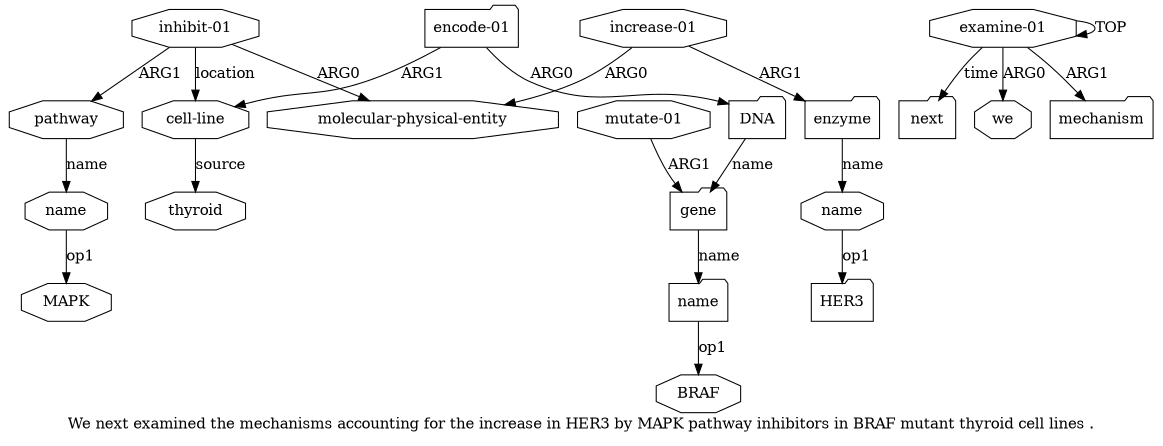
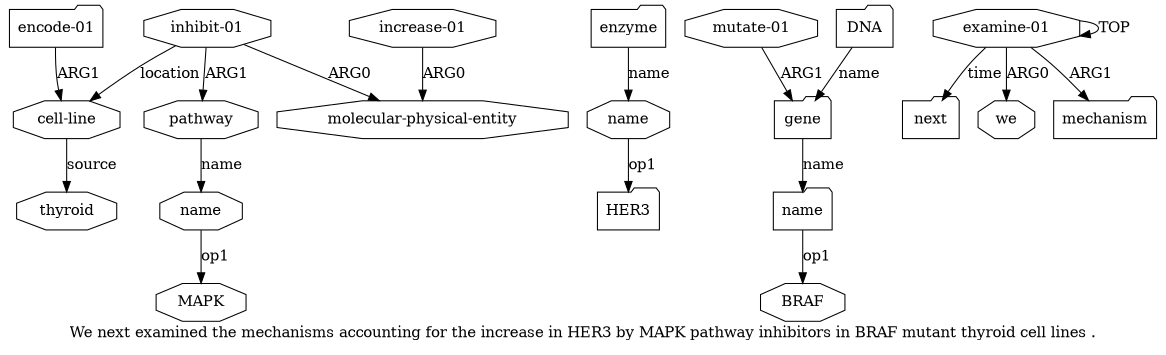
(742, 71) -> none
(596, 97) -> none
